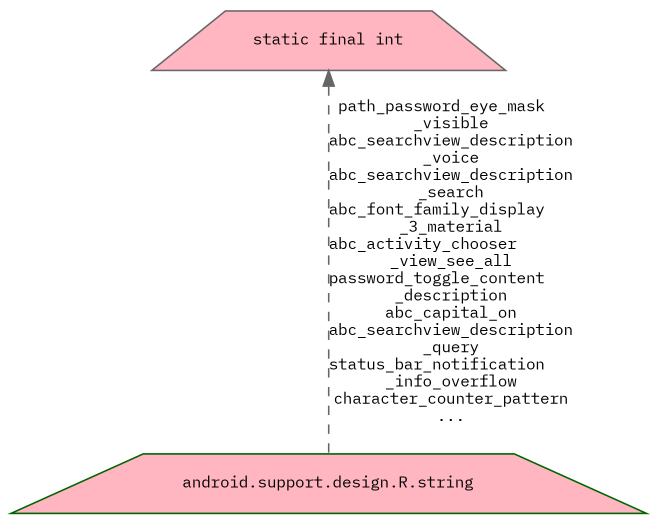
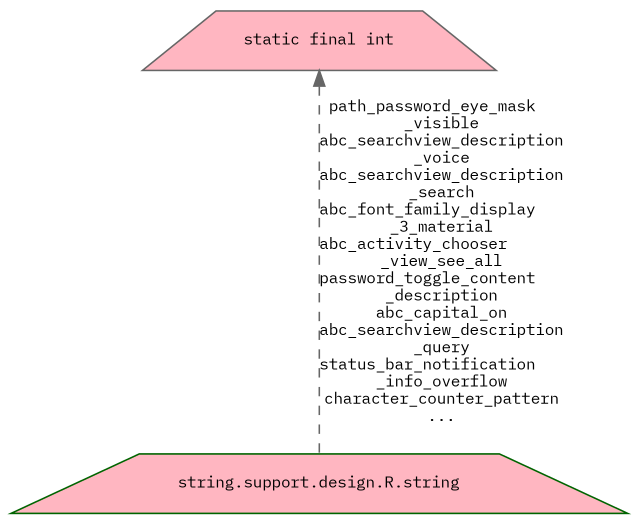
(329, 484) -> (319, 484)
